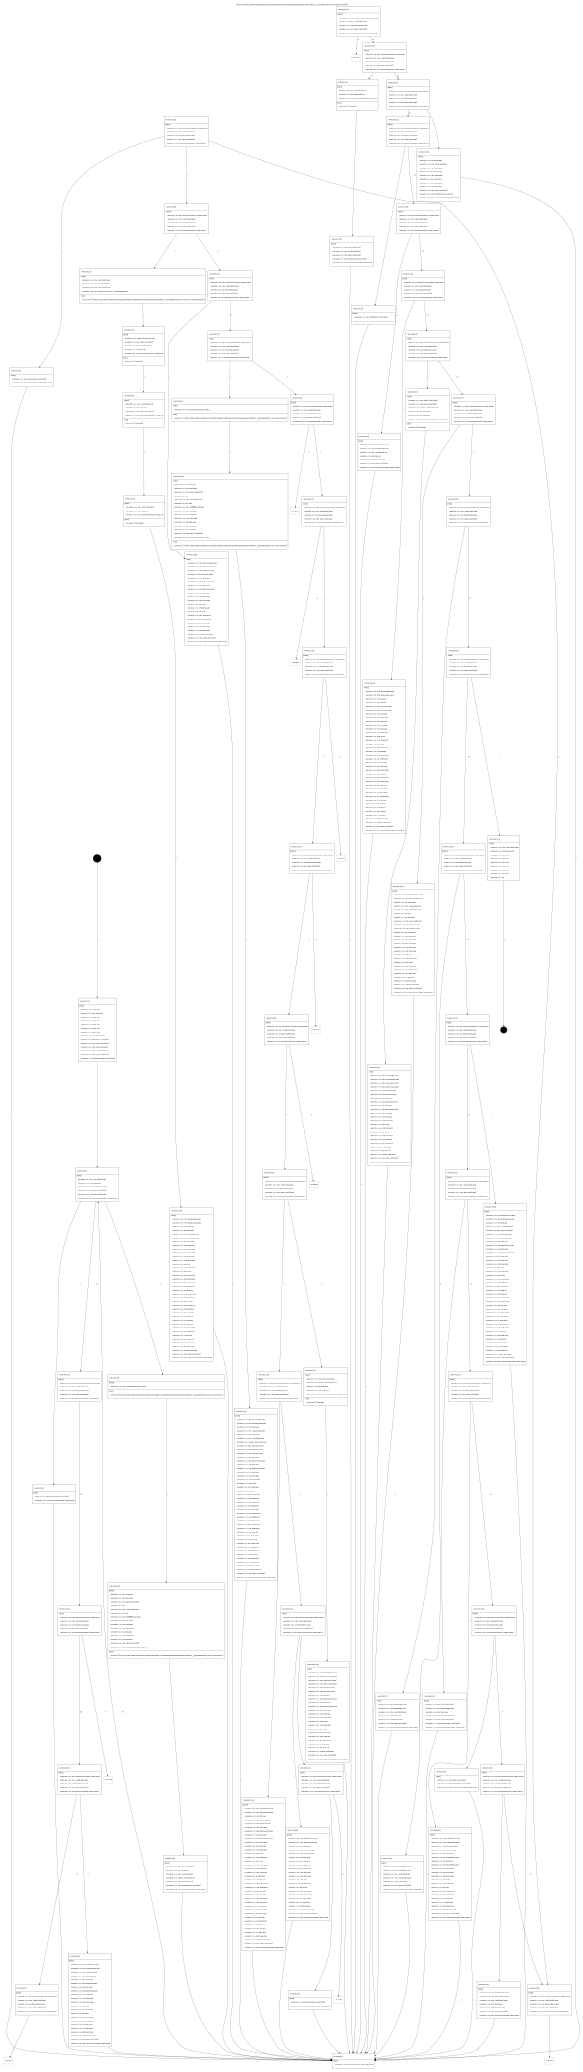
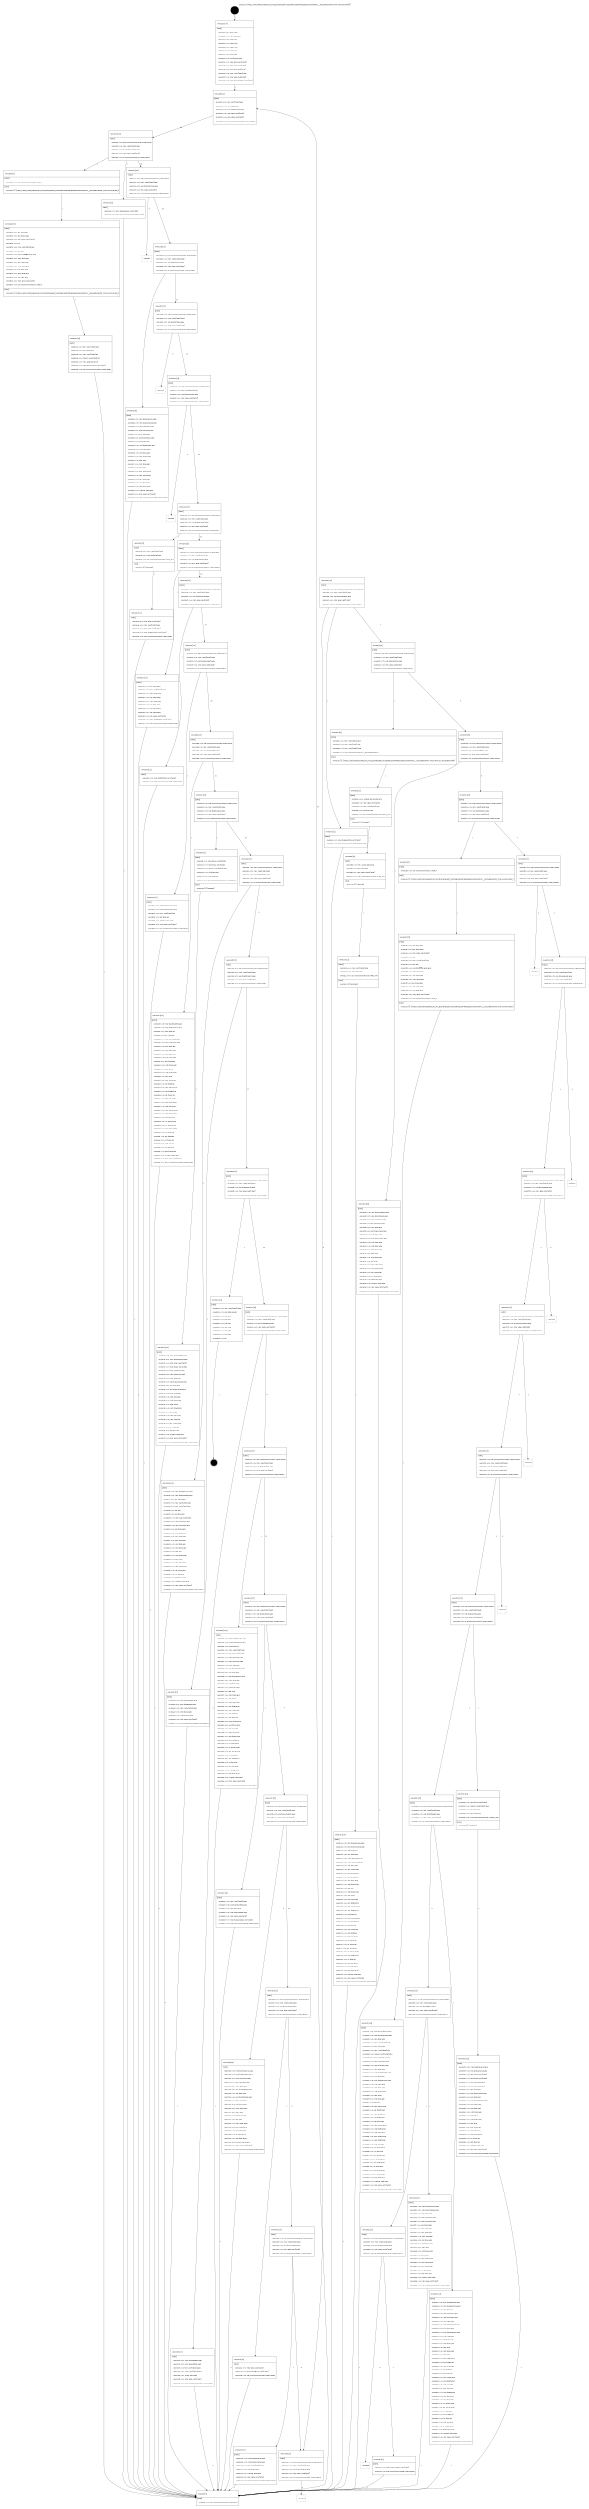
none -> (182, 353)
(136, 1287) -> (97, 164)
(58, 1341) -> (124, 179)
